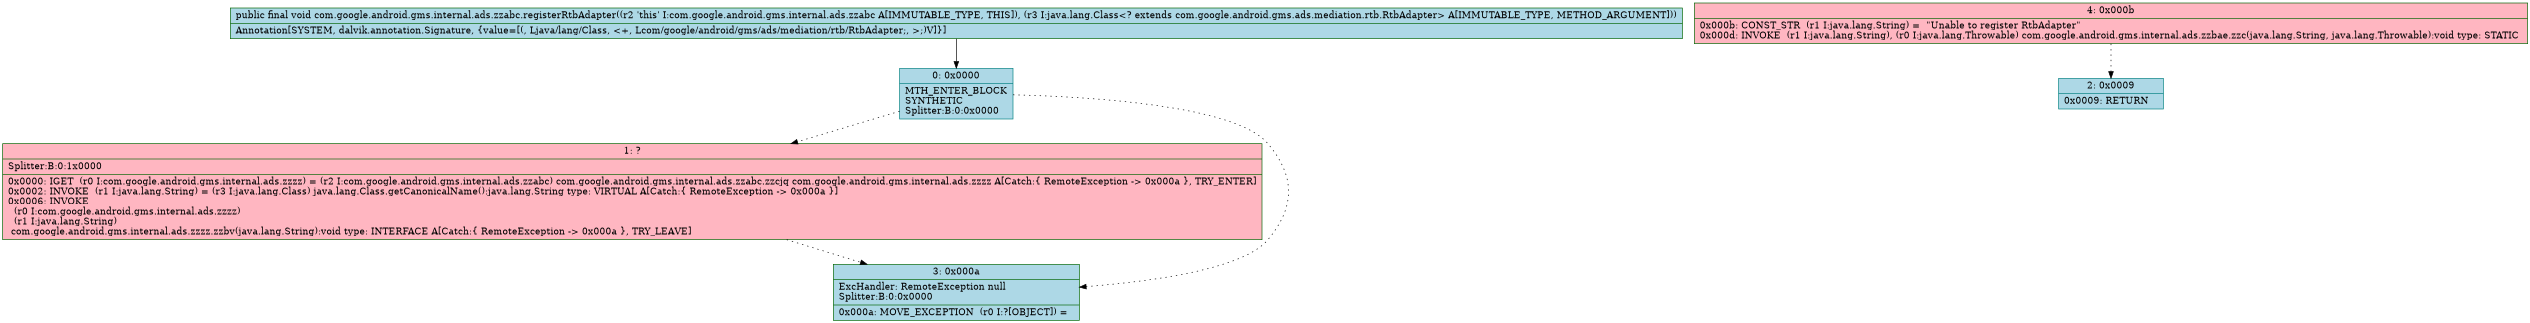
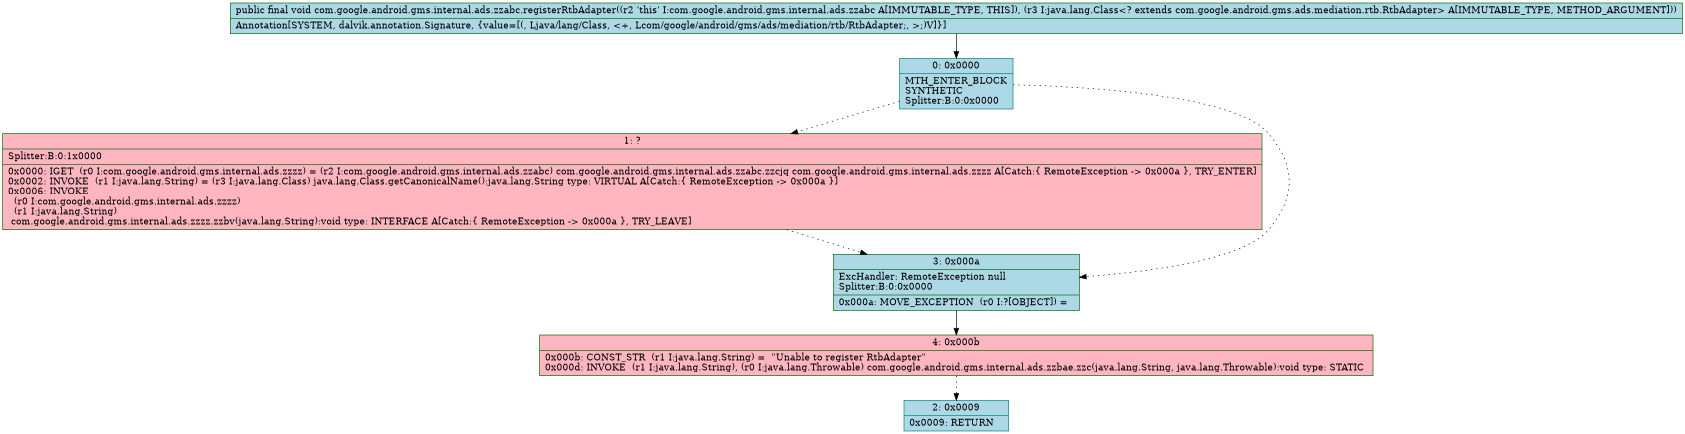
none -> (956, 319)
